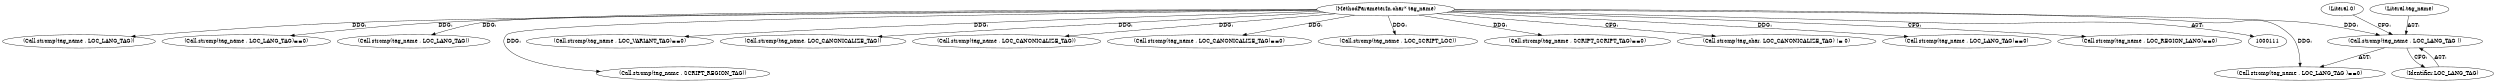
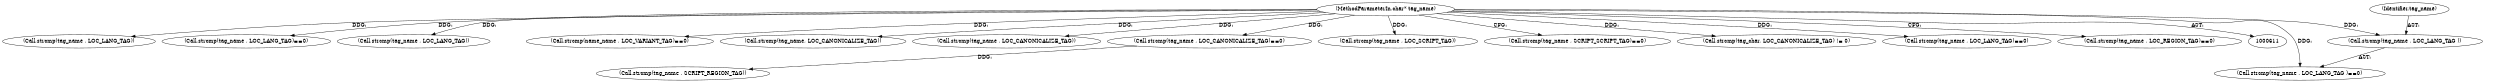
(2342, 9) -> none
(2409, 9) -> (2409, 9)
(857, 18) -> (945, 58)
(1501, 25) -> (1501, 25)
(1613, 25) -> (1613, 25)
(620, 41) -> (620, 41)
(1398, 41) -> (1398, 41)
(2150, 41) -> (2150, 41)
(2268, 41) -> (2268, 41)
(2443, 74) -> none
